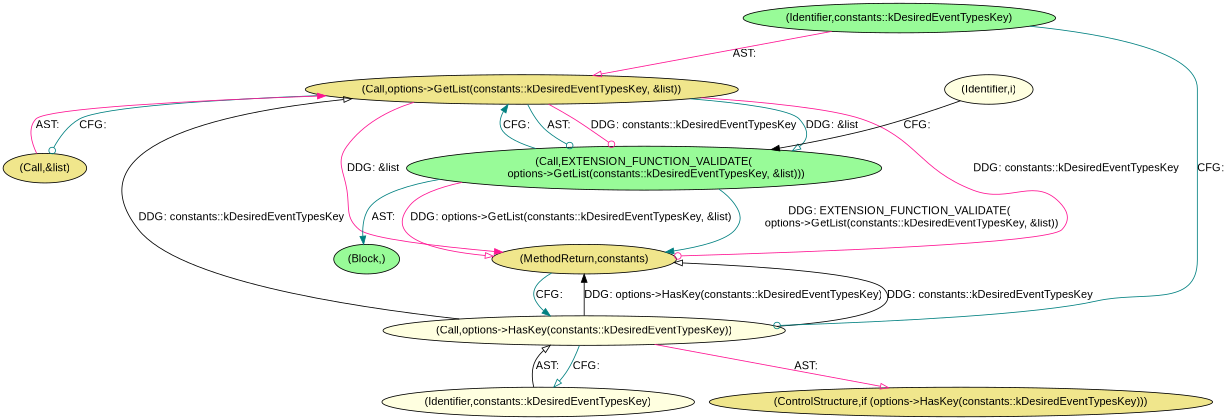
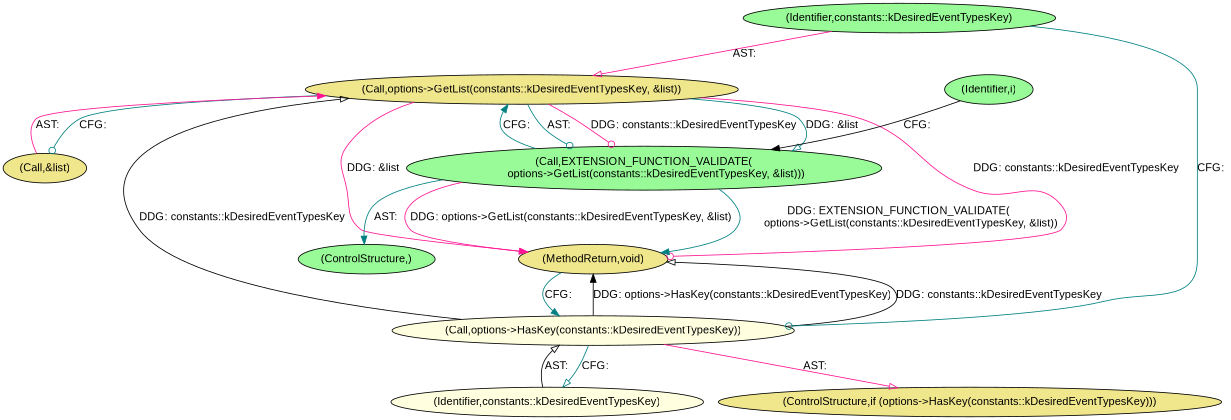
(989, 89) -> (989, 89)
(367, 259) -> (367, 259)
(584, 259) -> (593, 259)
